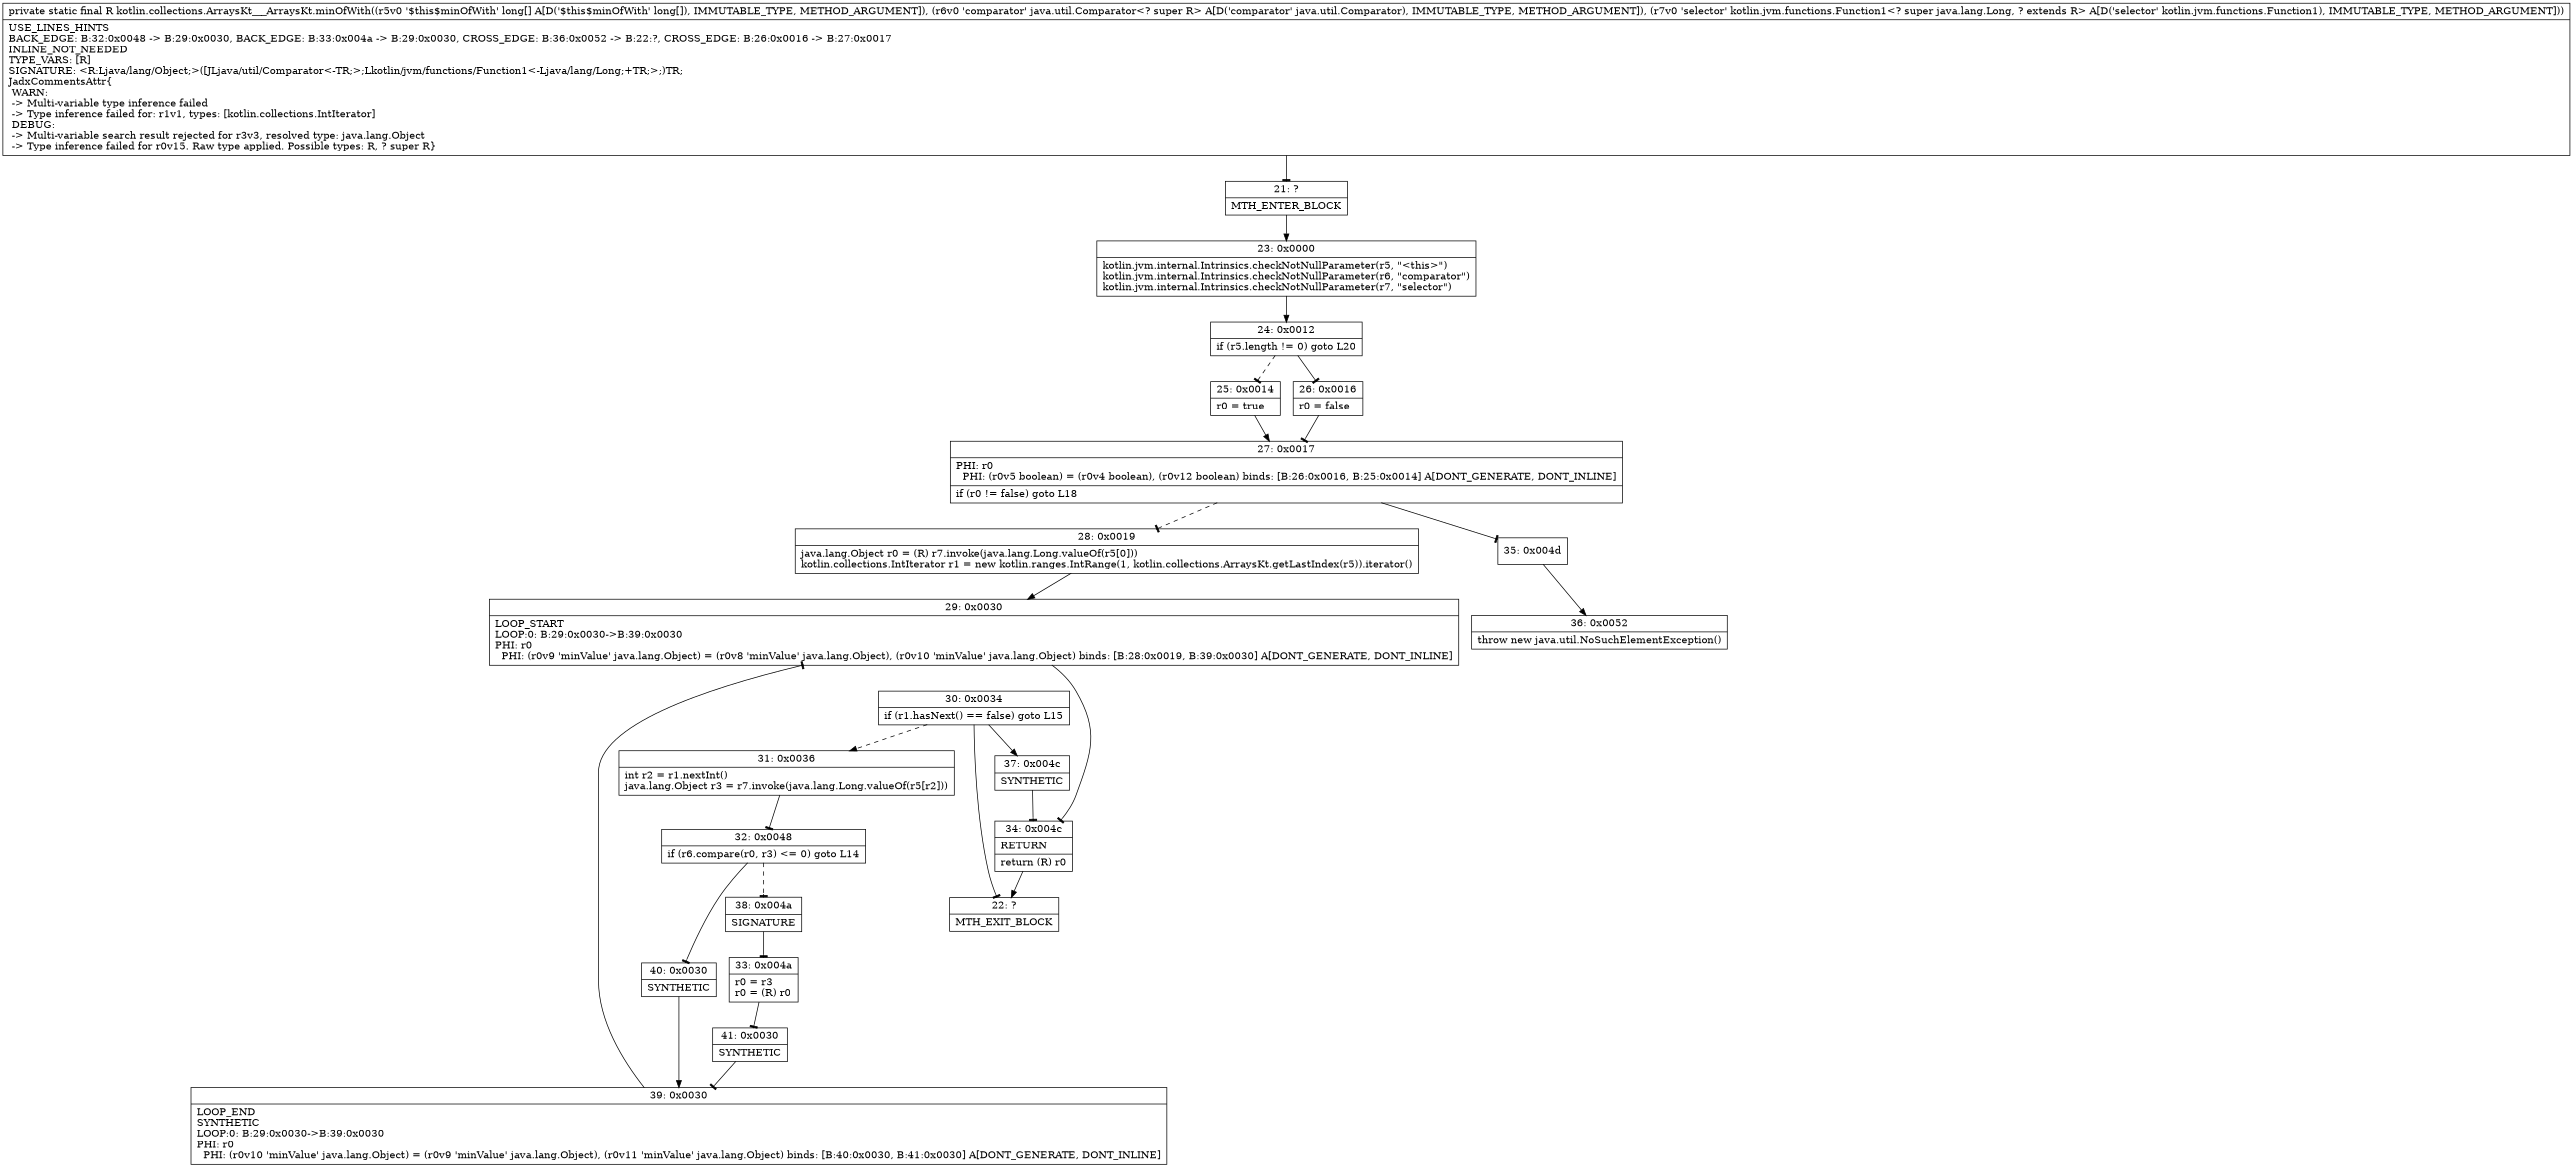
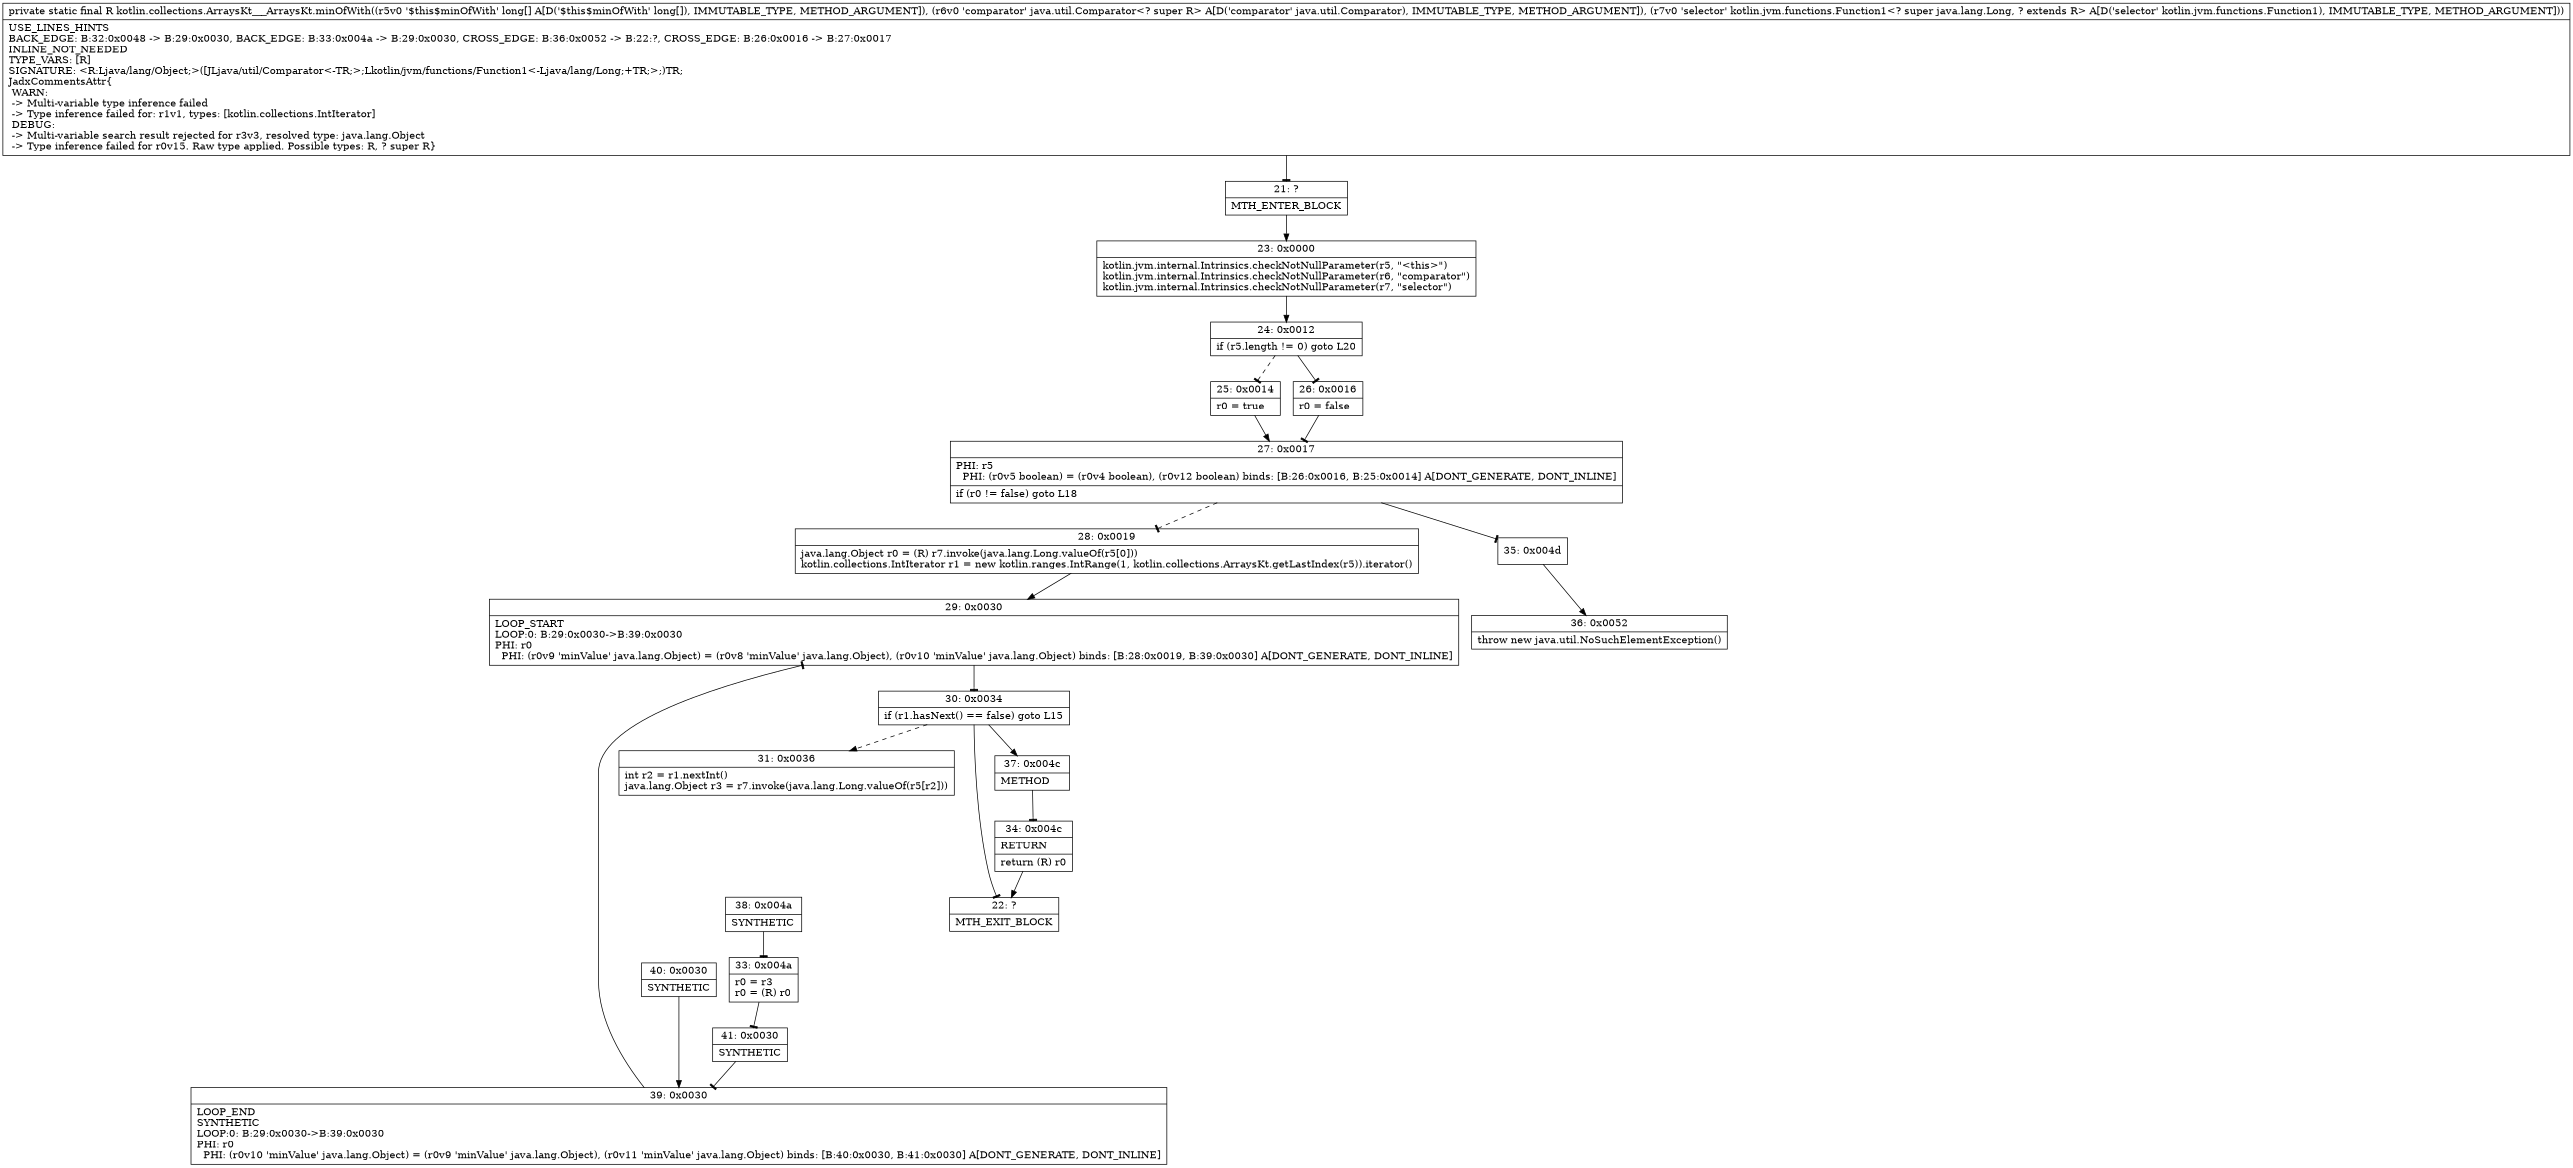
(977, 466) -> (977, 466)
(1091, 738) -> (974, 676)
(1032, 781) -> (1025, 781)
(764, 846) -> none
(764, 923) -> (763, 923)
